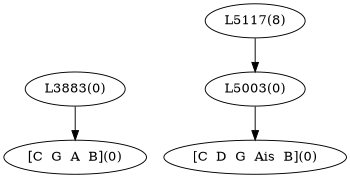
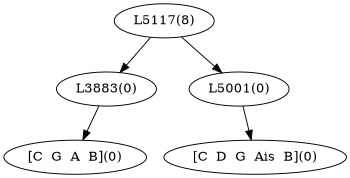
none -> (138, 51)
(255, 89) -> (239, 89)
